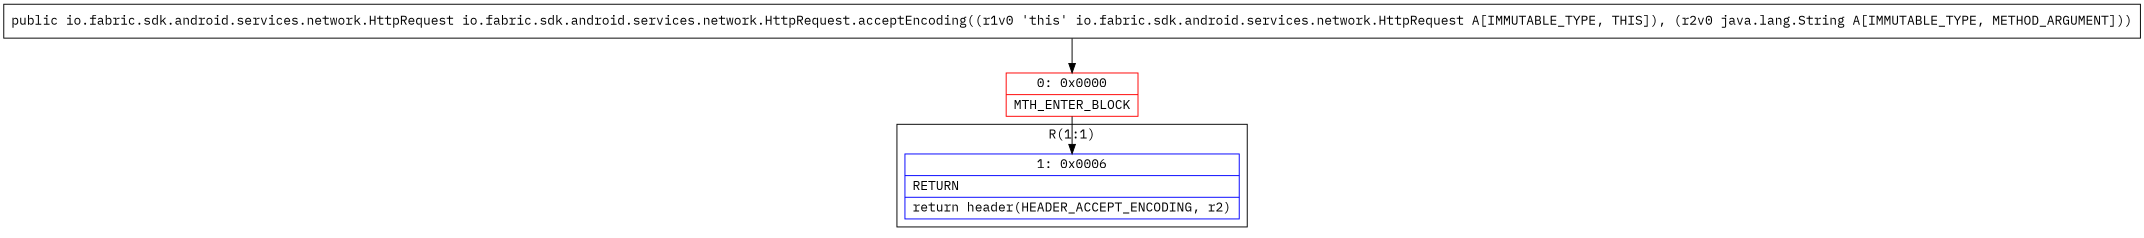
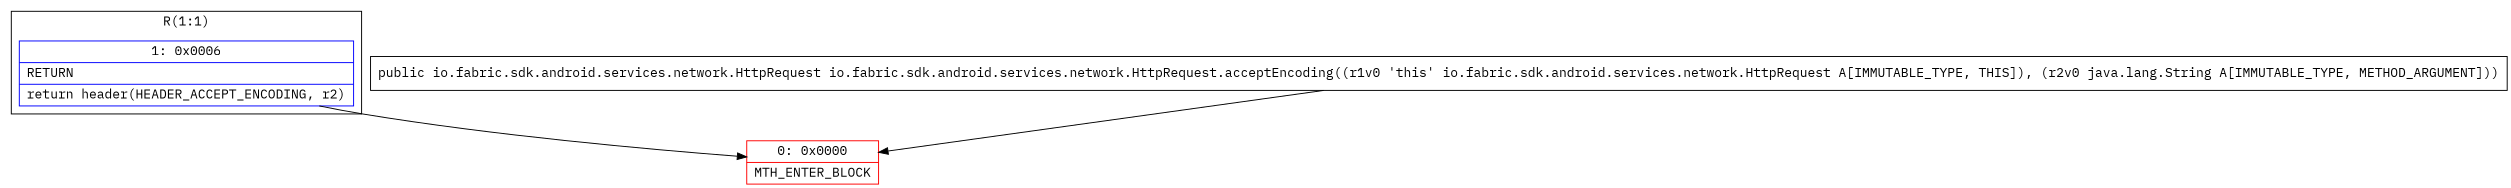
(1072, 130) -> (528, 136)
